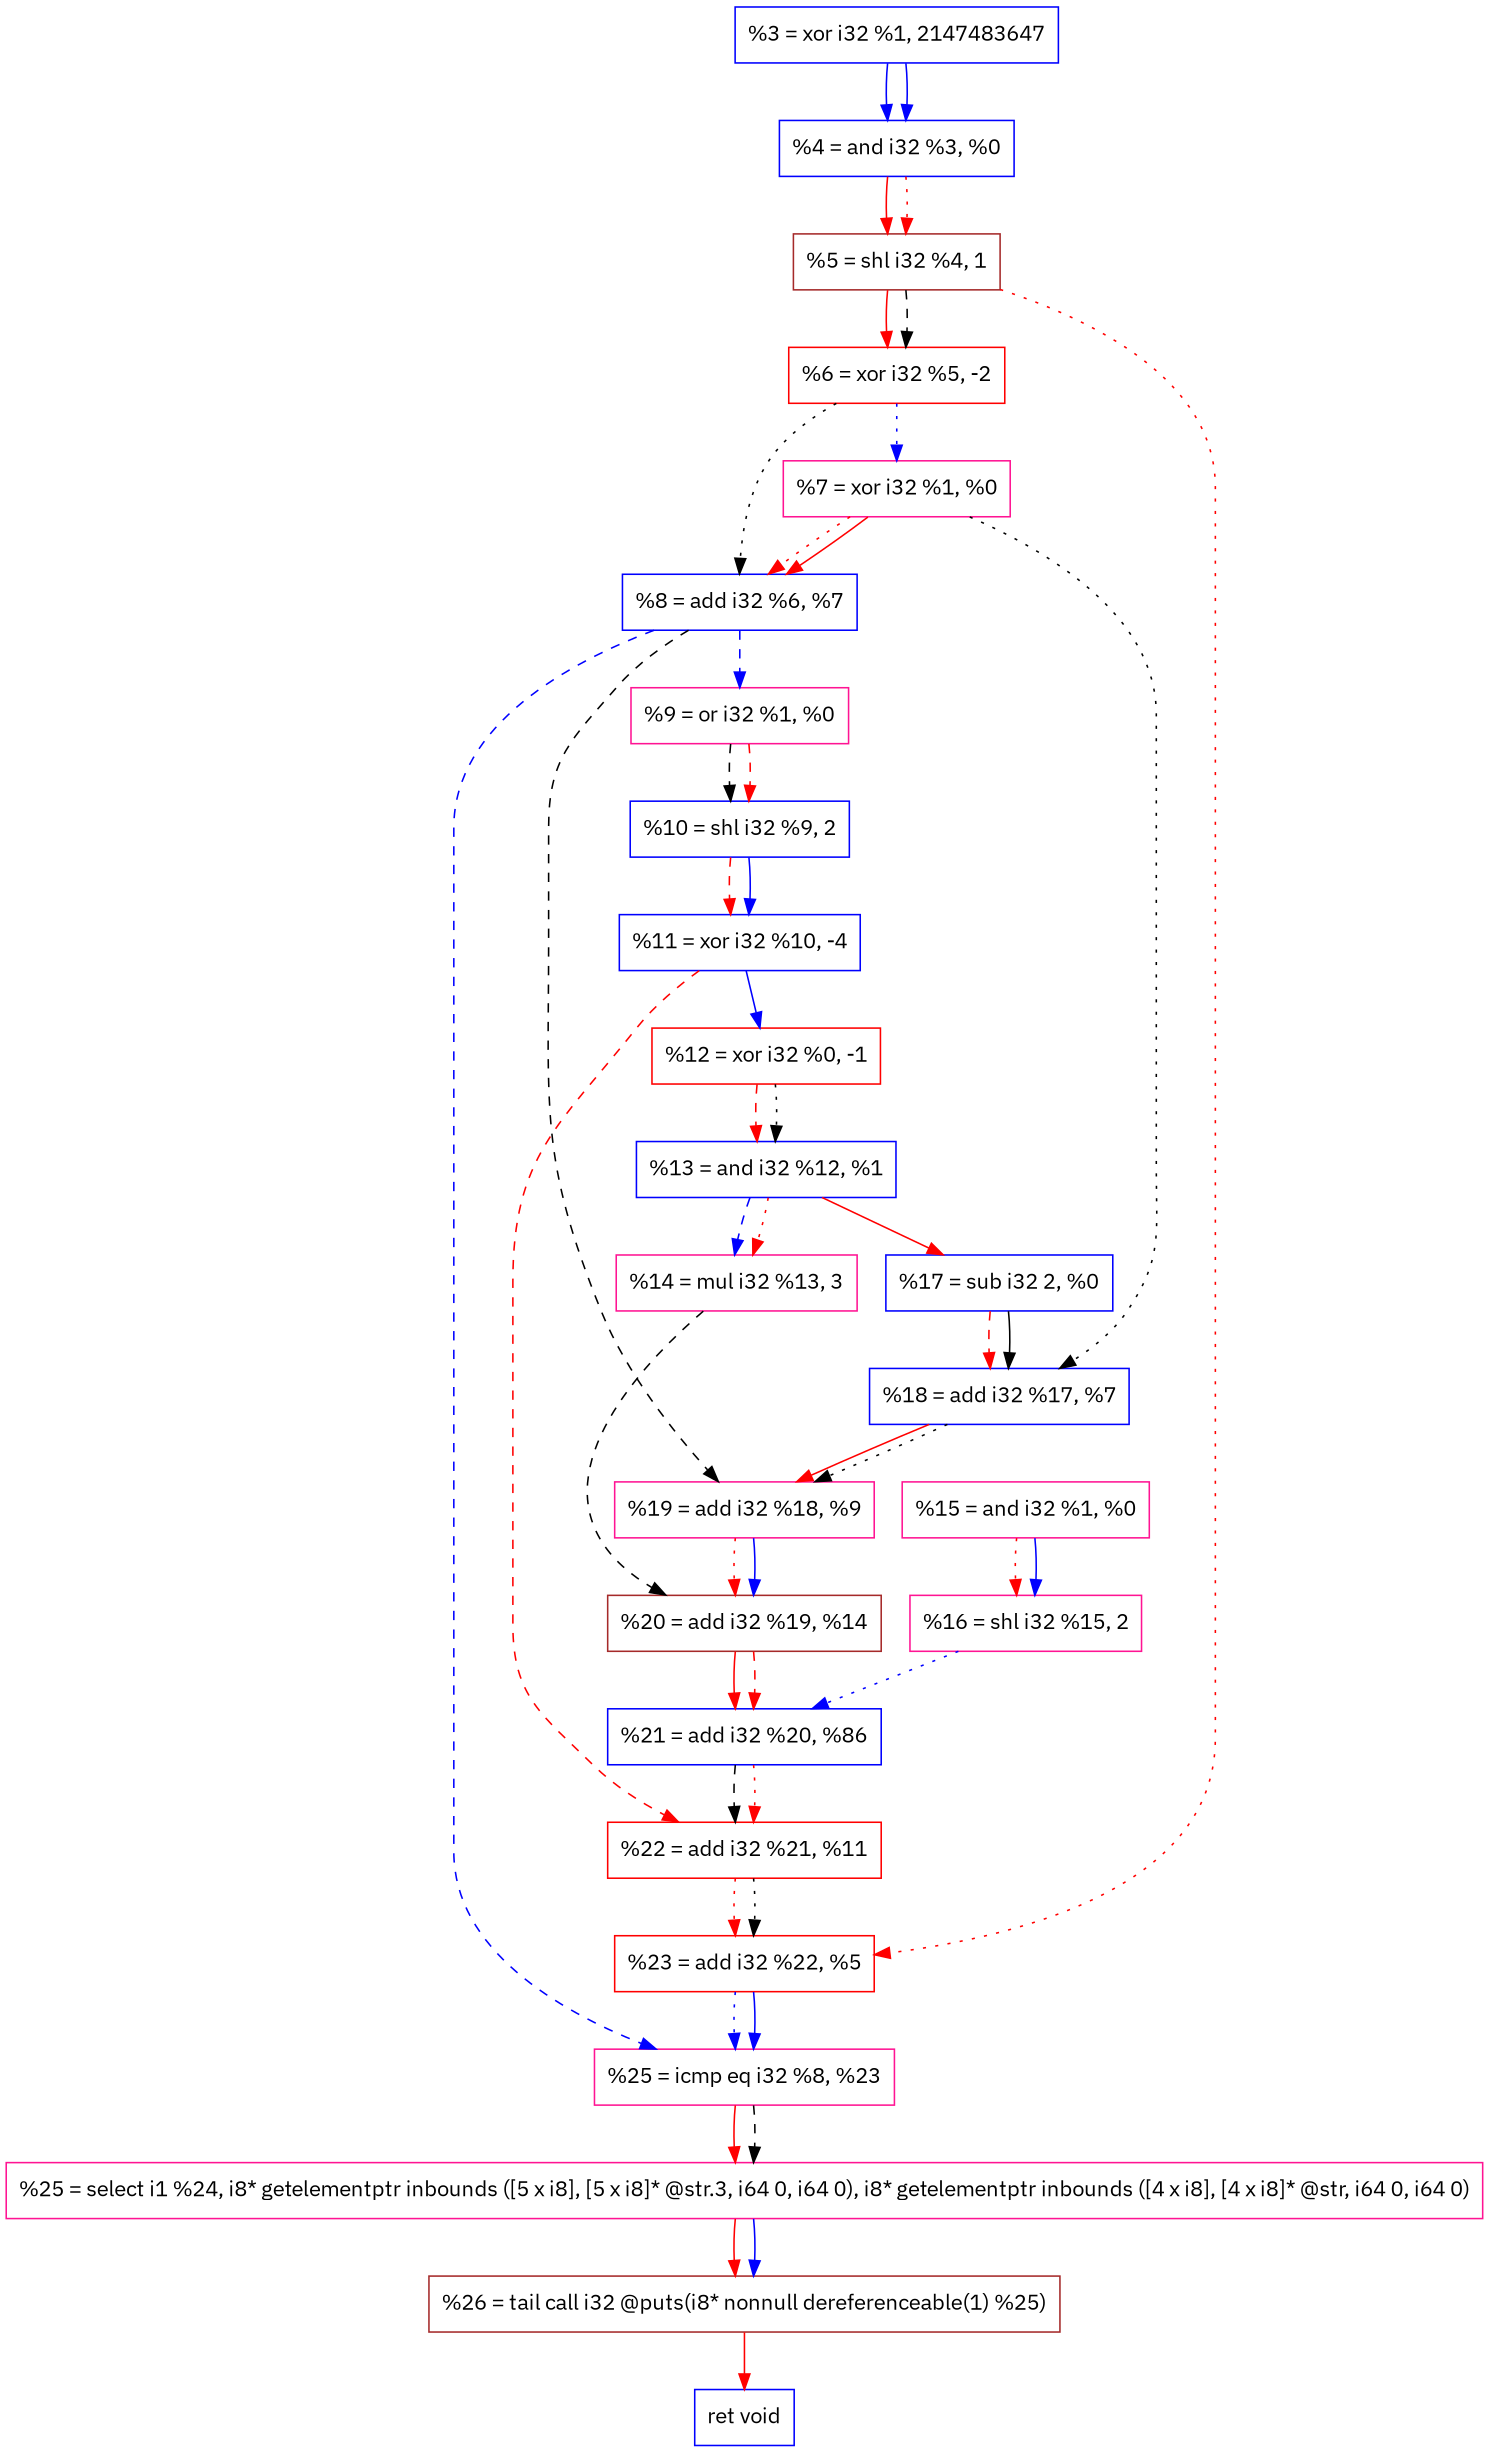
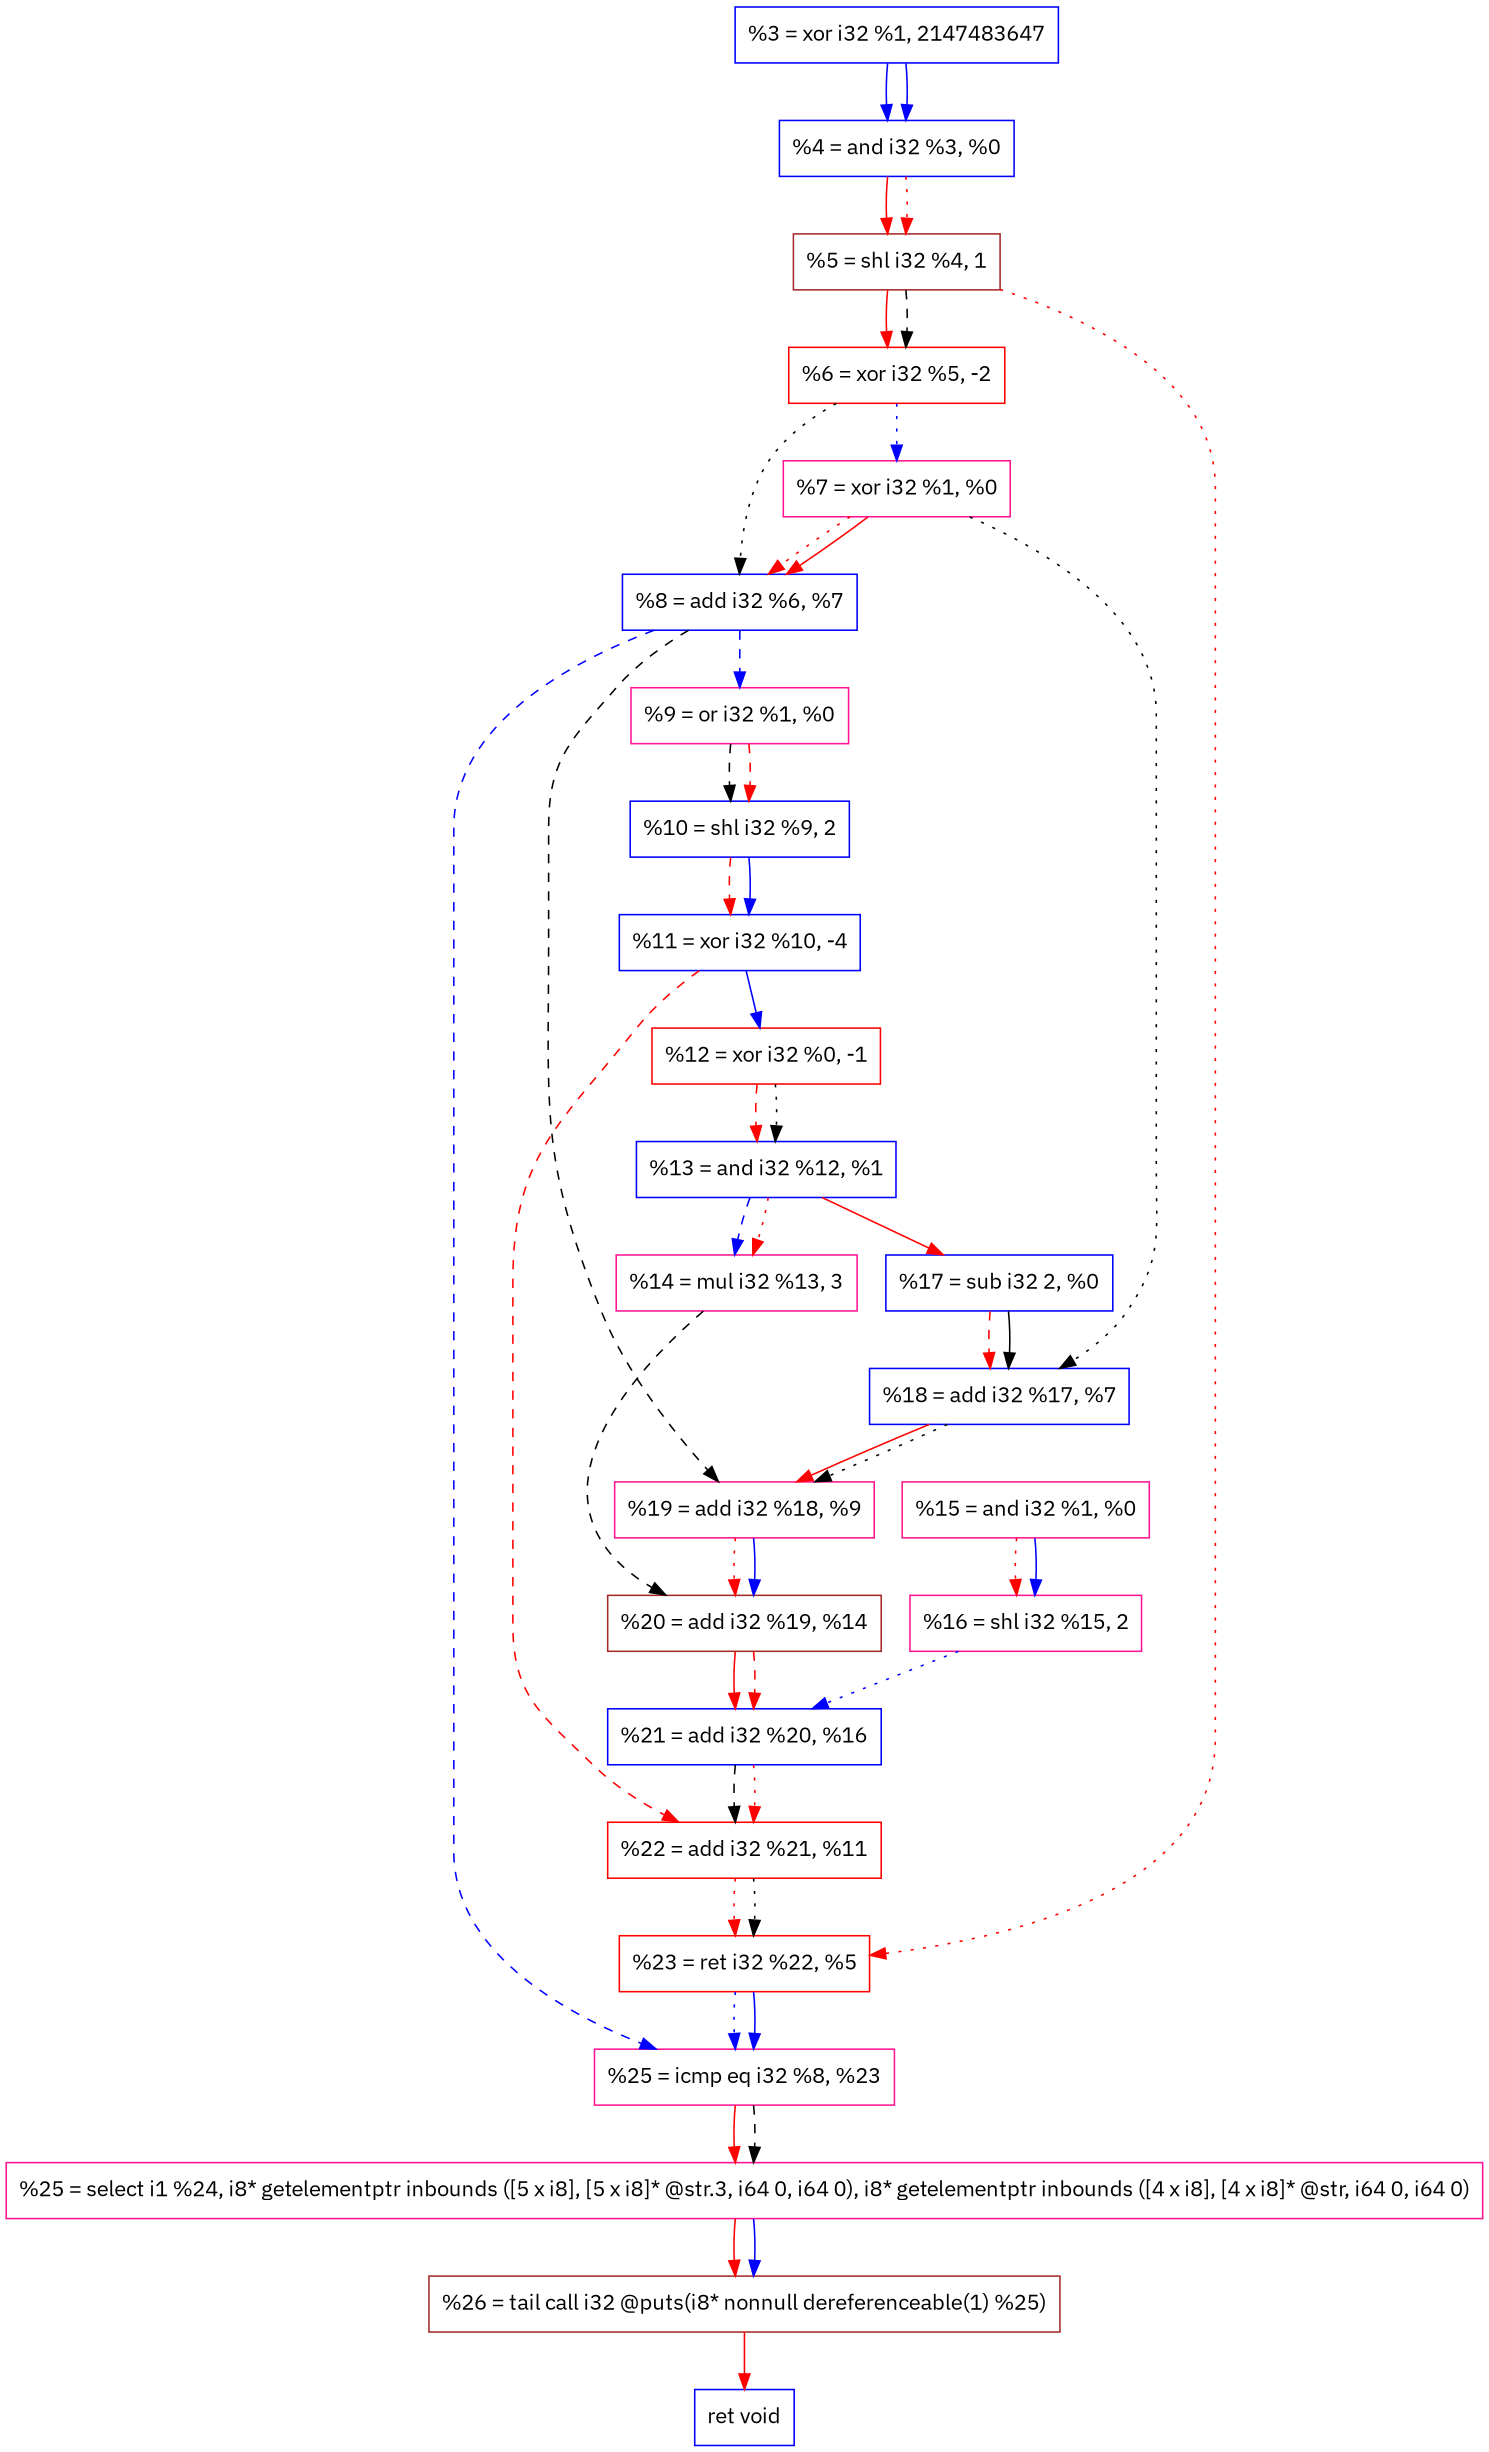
(744, 1737) -> (744, 1737)
(744, 1964) -> (744, 1964)
